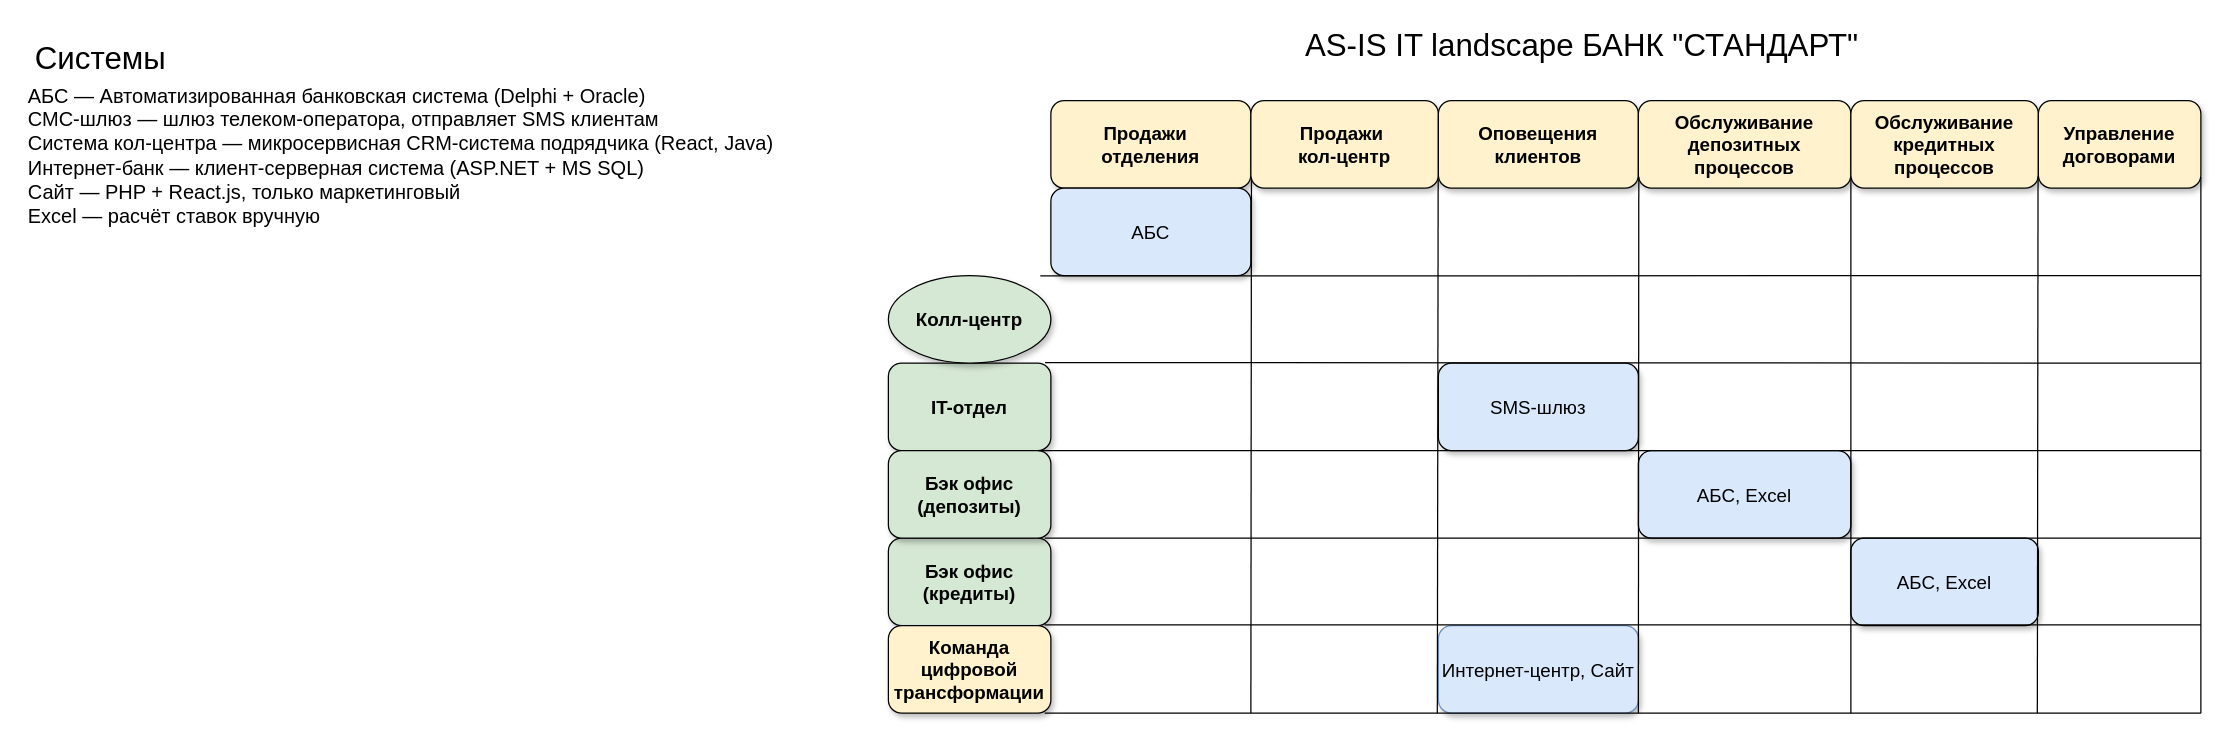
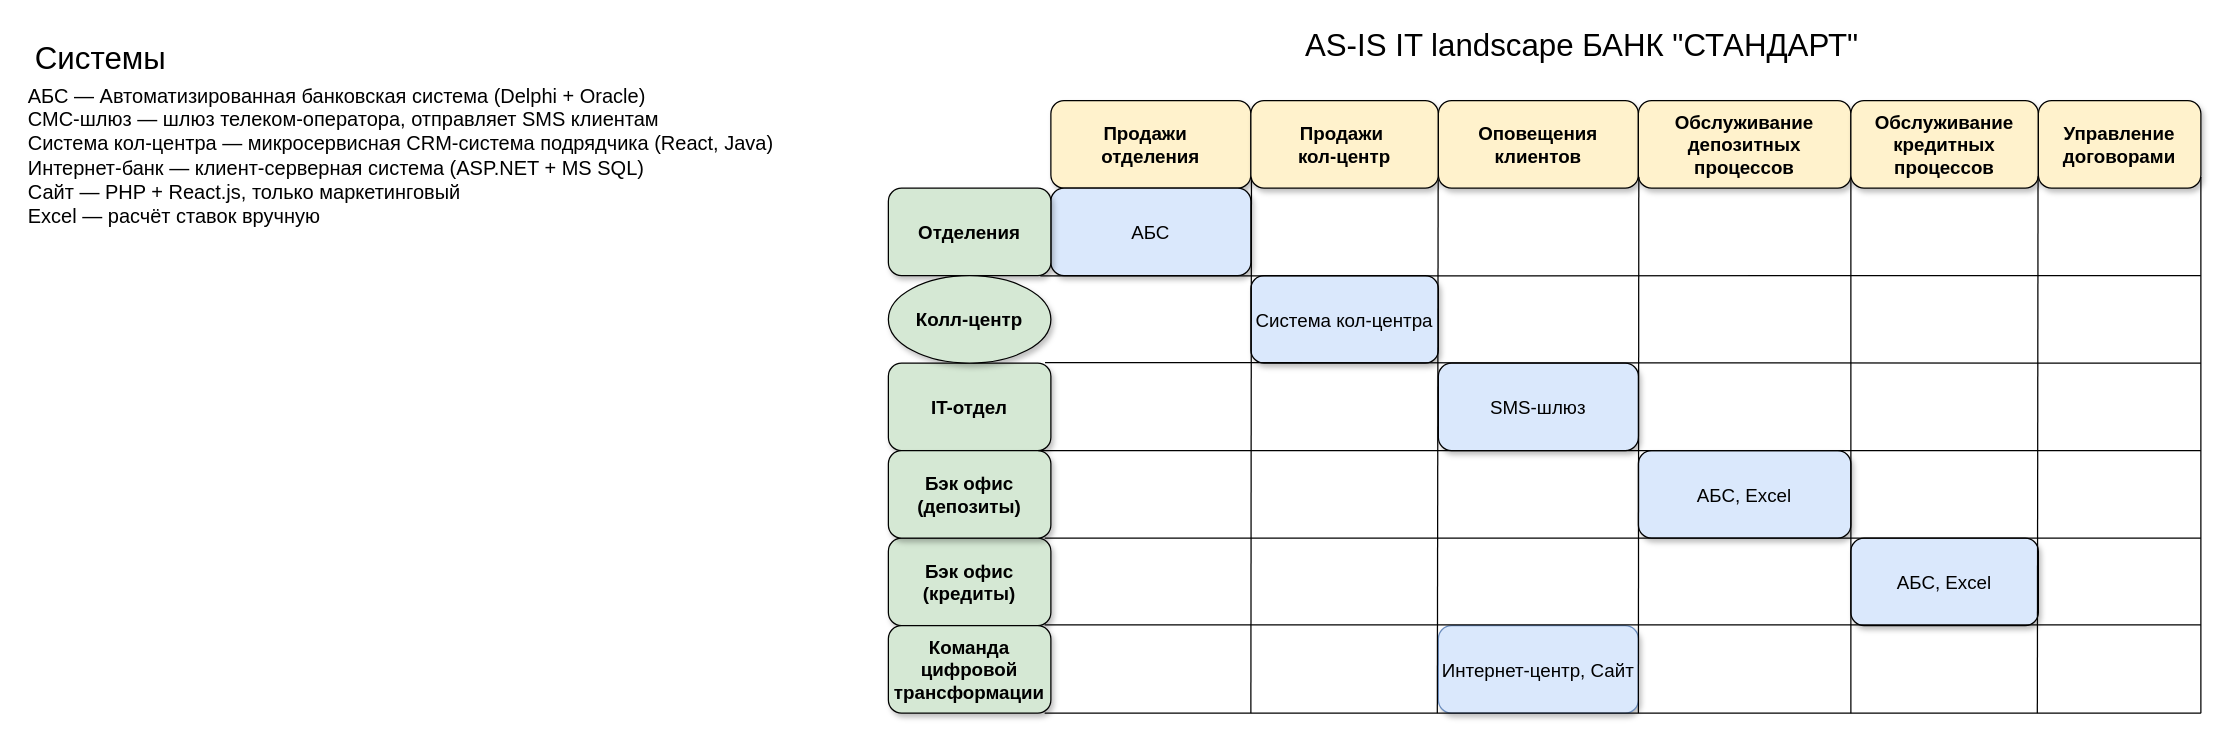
none -> (969, 232)
none -> (1344, 319)
(969, 669) -> (969, 669)
